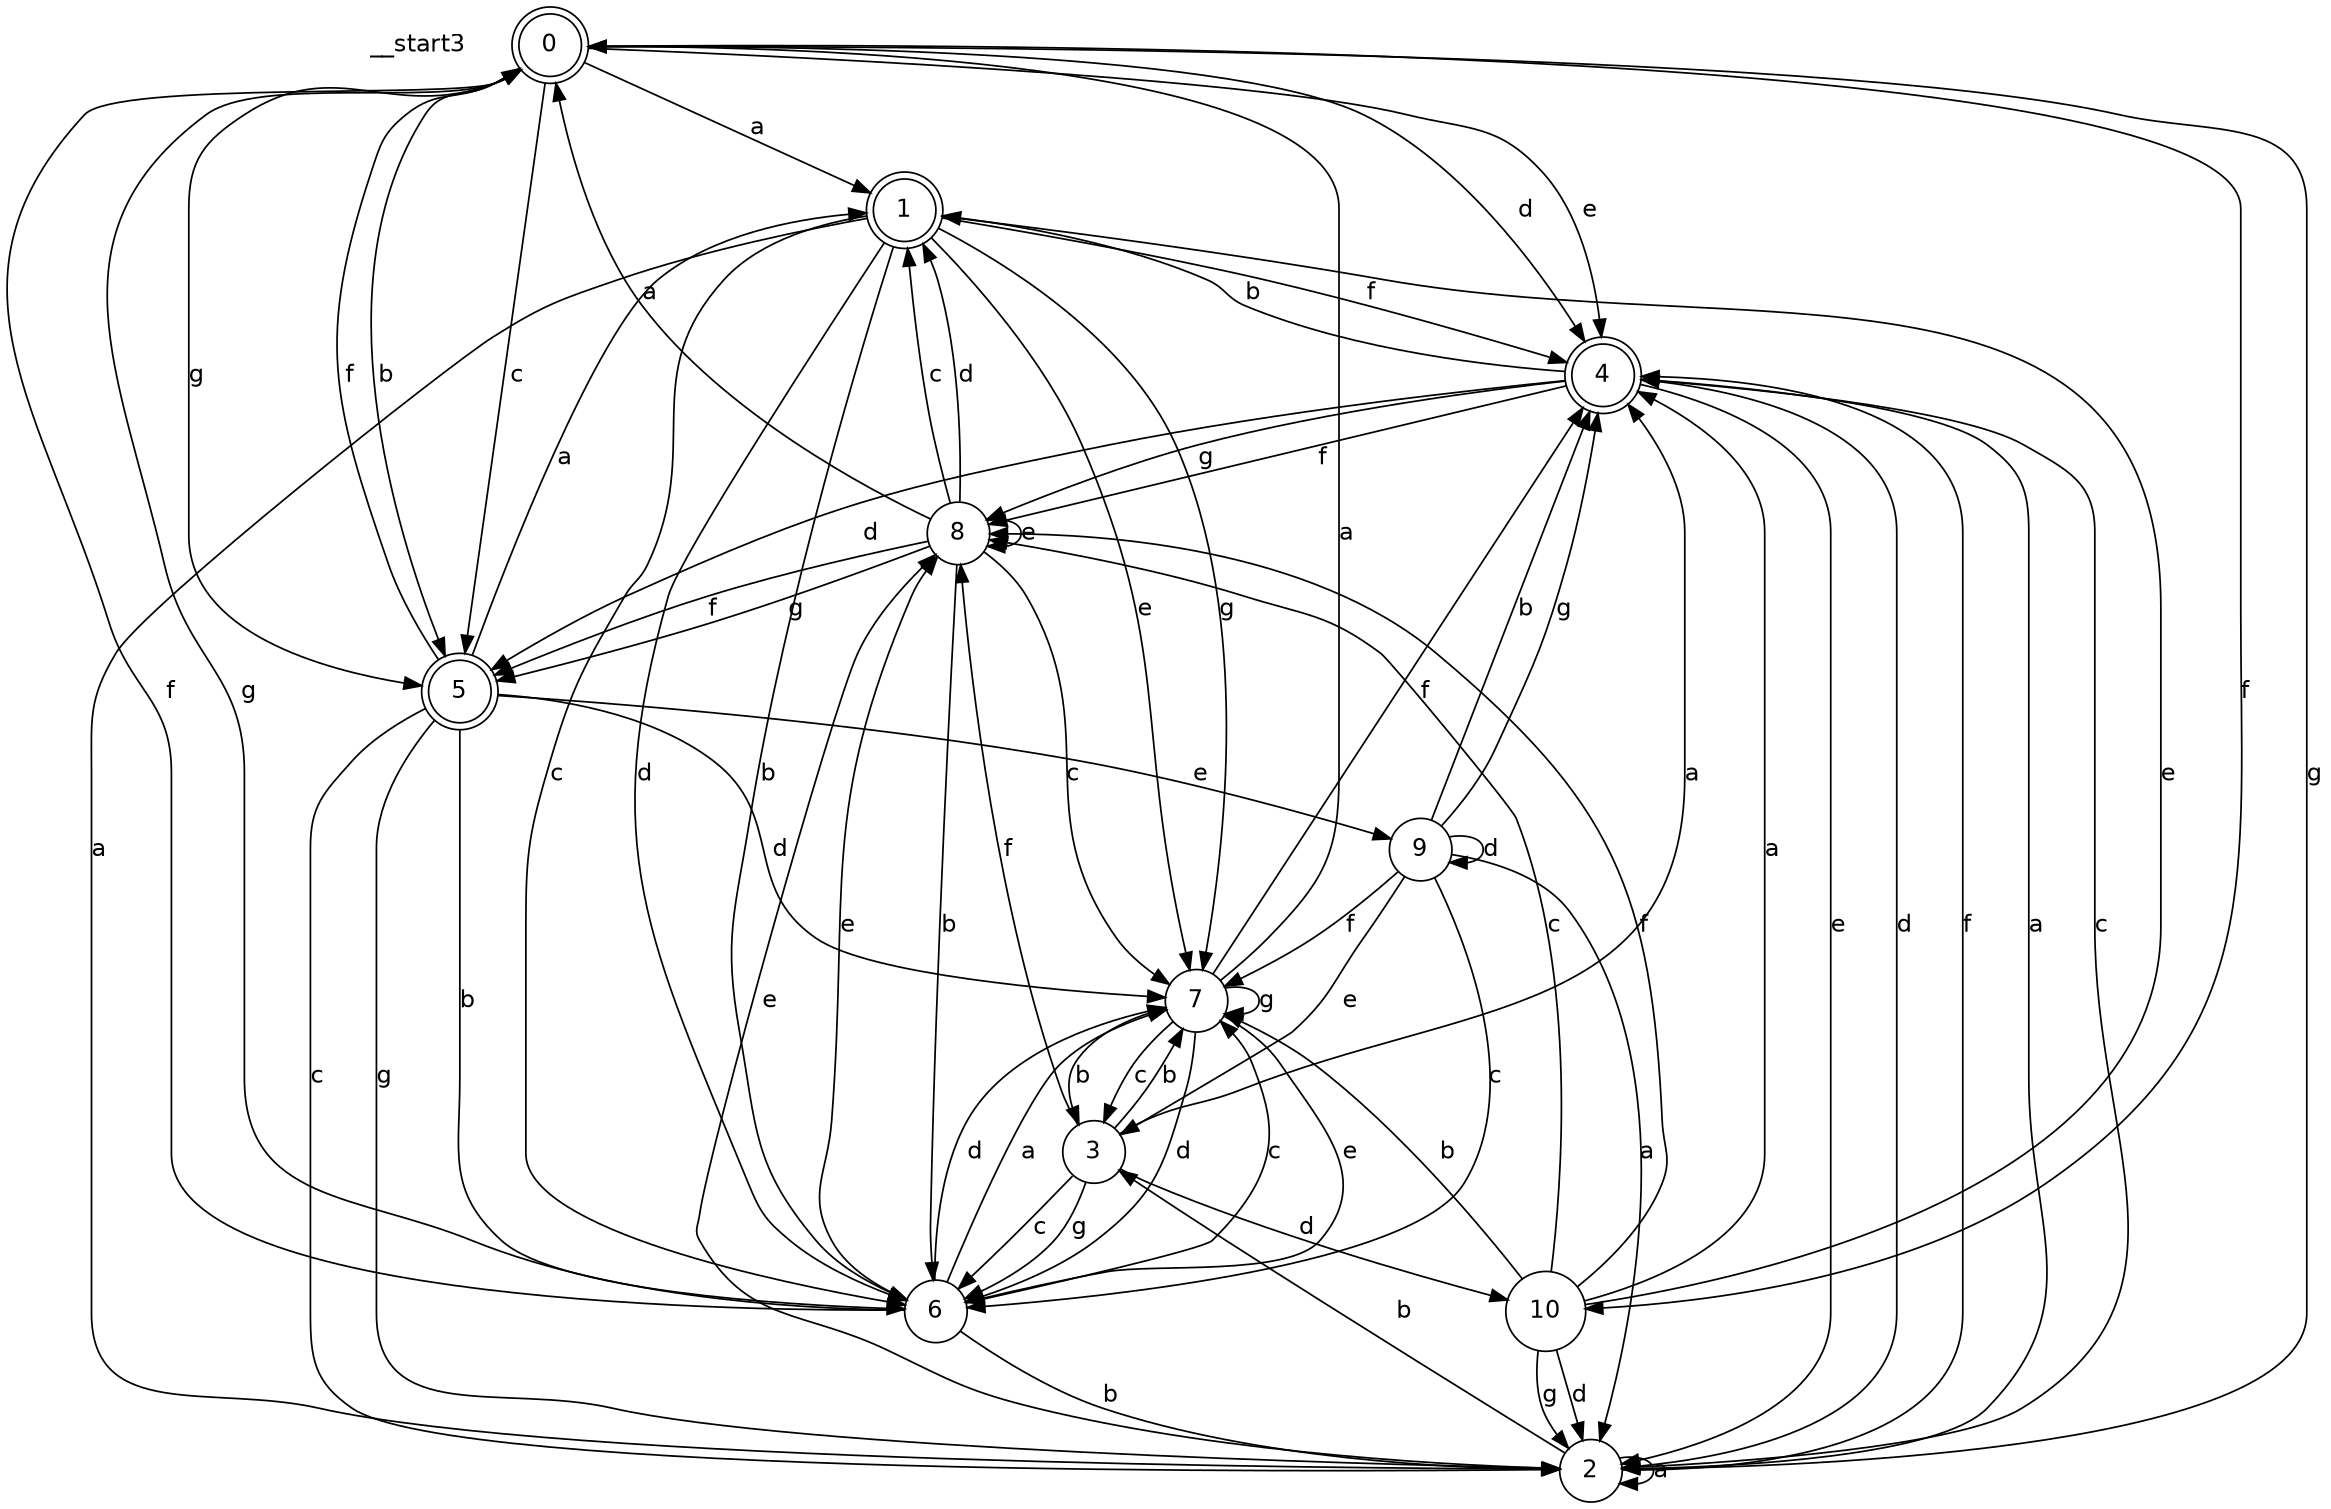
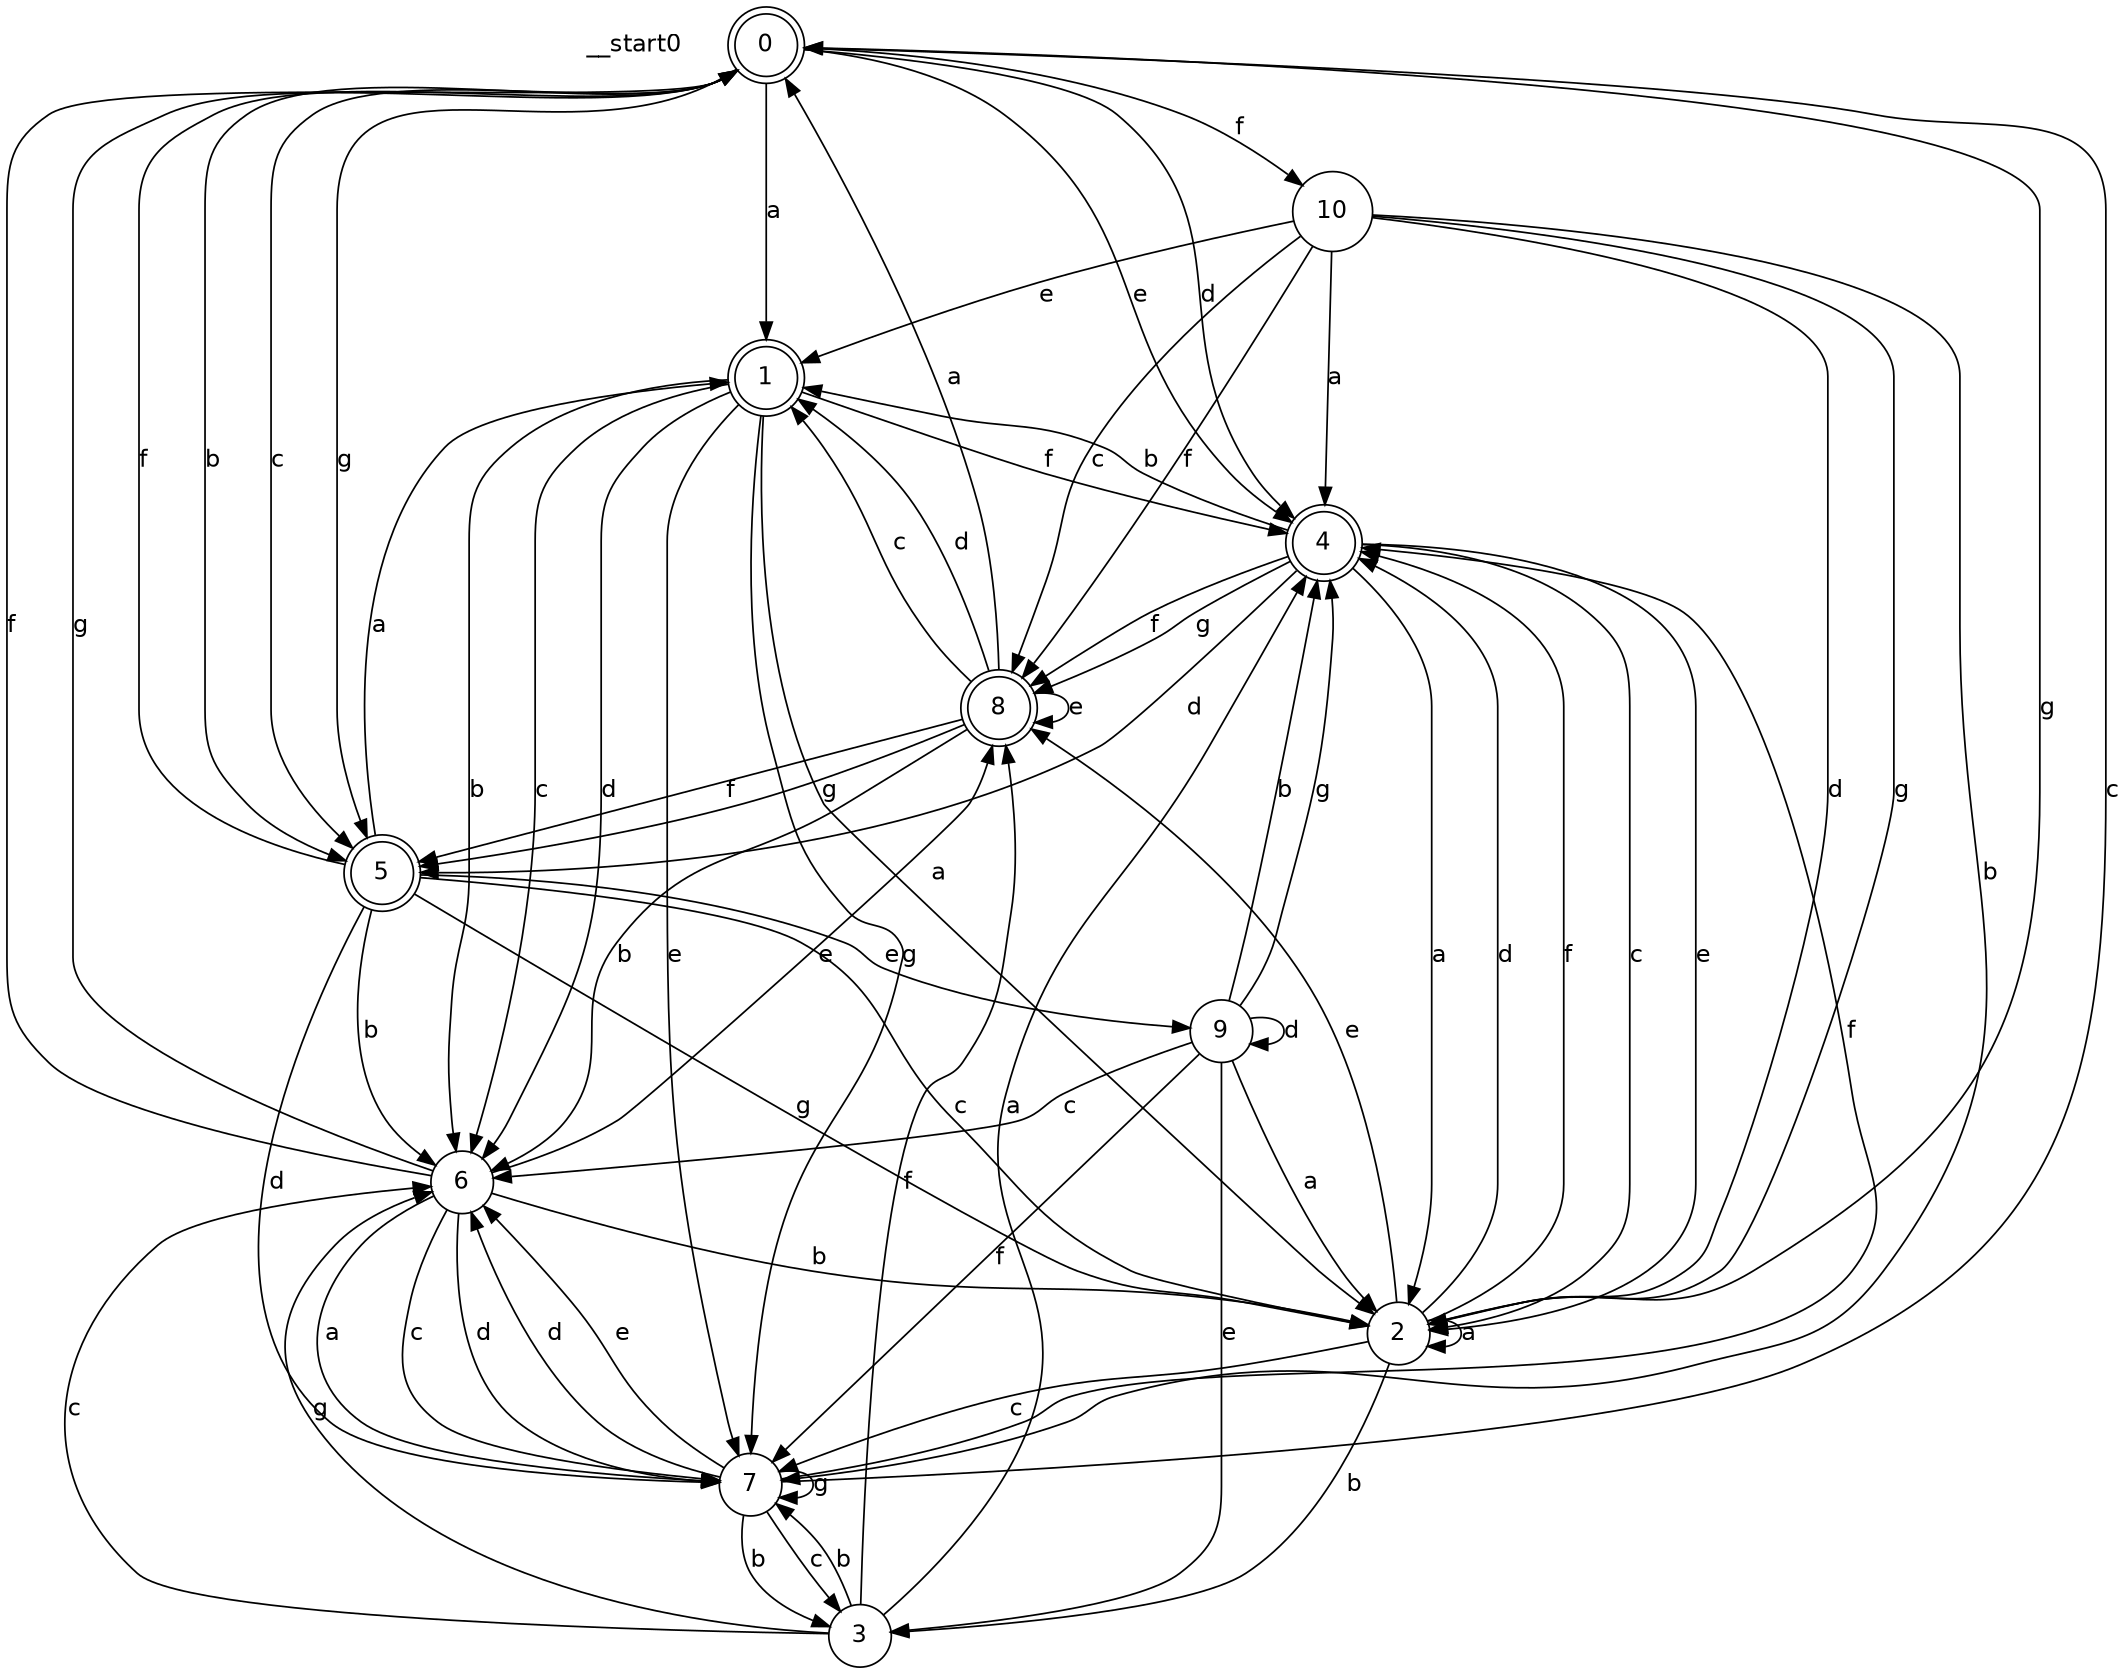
(418, 45) -> (634, 45)
(959, 533) -> (999, 708)
(1347, 533) -> (2113, 791)
(1067, 776) -> (1078, 1383)
(1294, 1237) -> none
